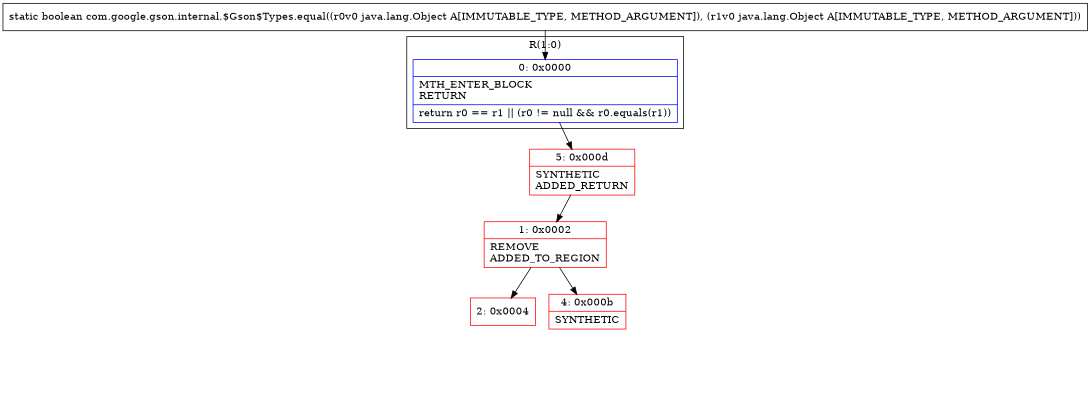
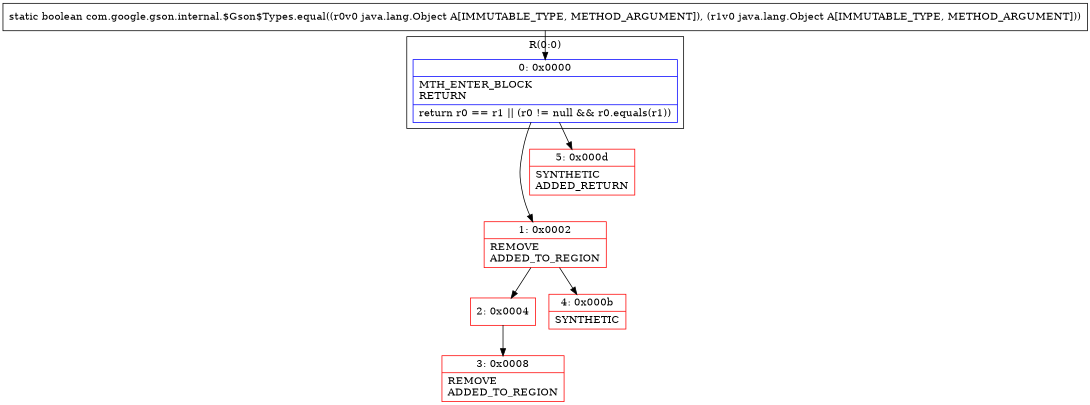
(545, 45) -> (545, 45)
(565, 205) -> (520, 169)
none -> (503, 379)
